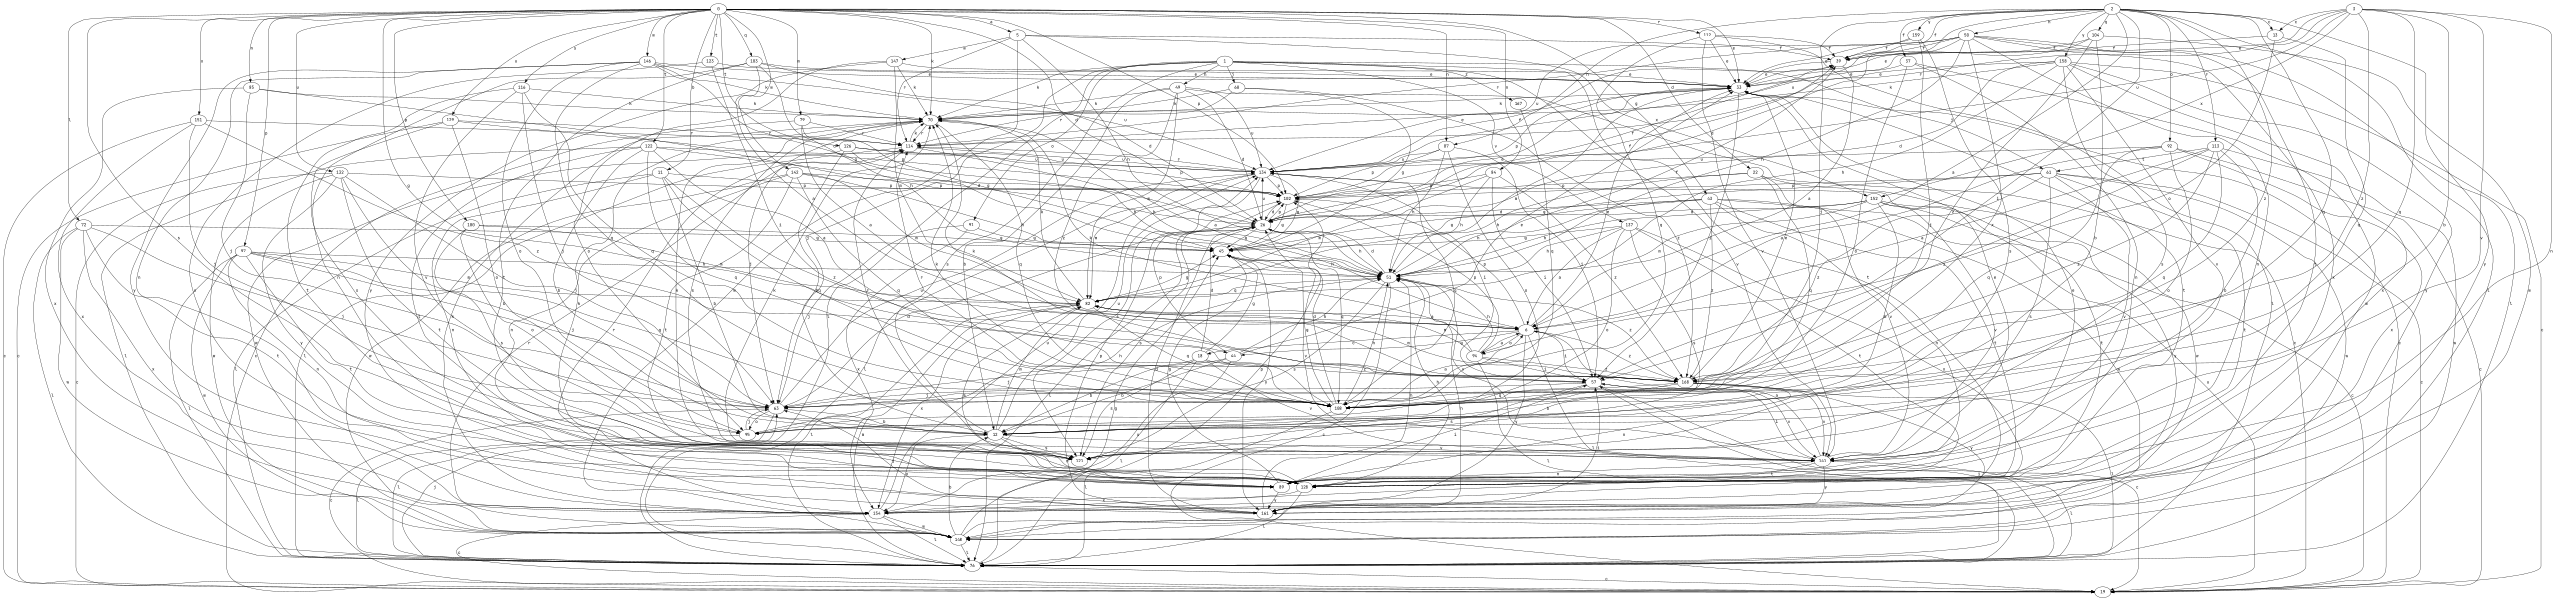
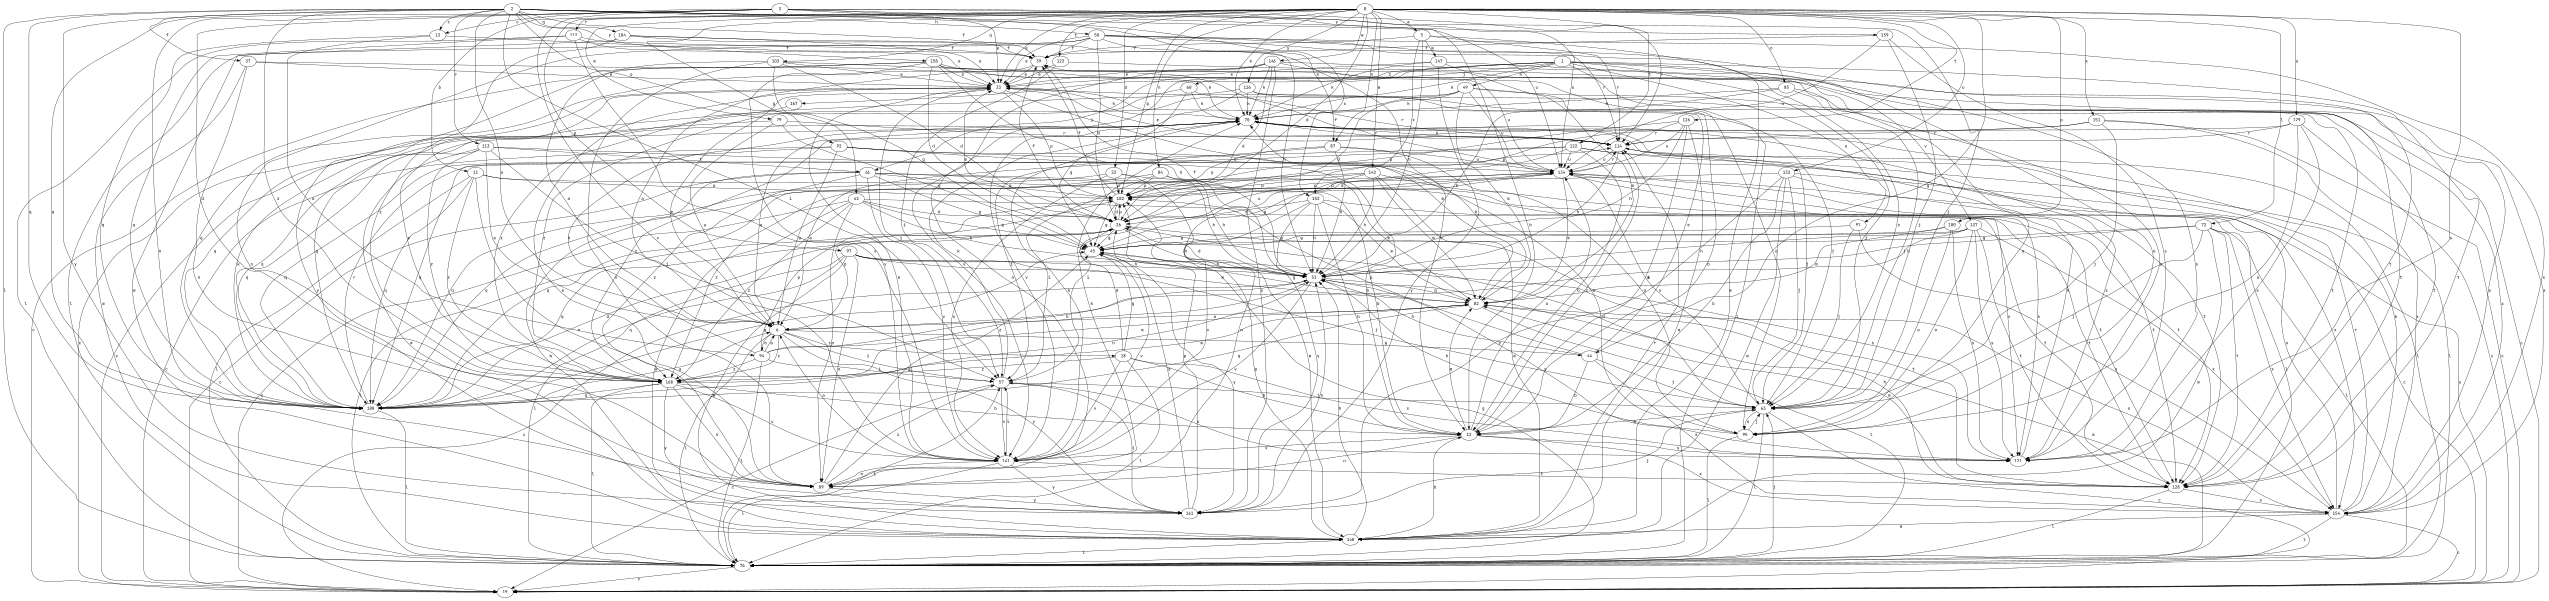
none -> (1651, 134)
none -> (1761, 260)
